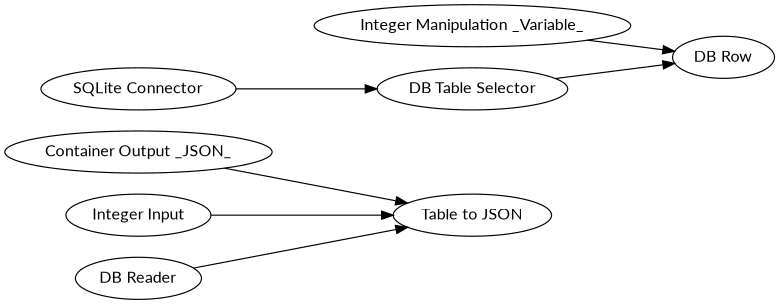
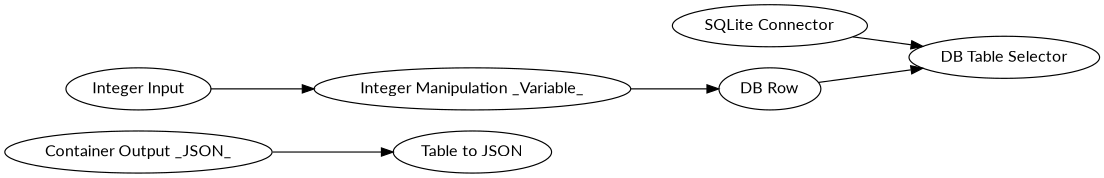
(609, 72) -> (865, 76)
(296, 215) -> (256, 89)
(138, 278) -> none
